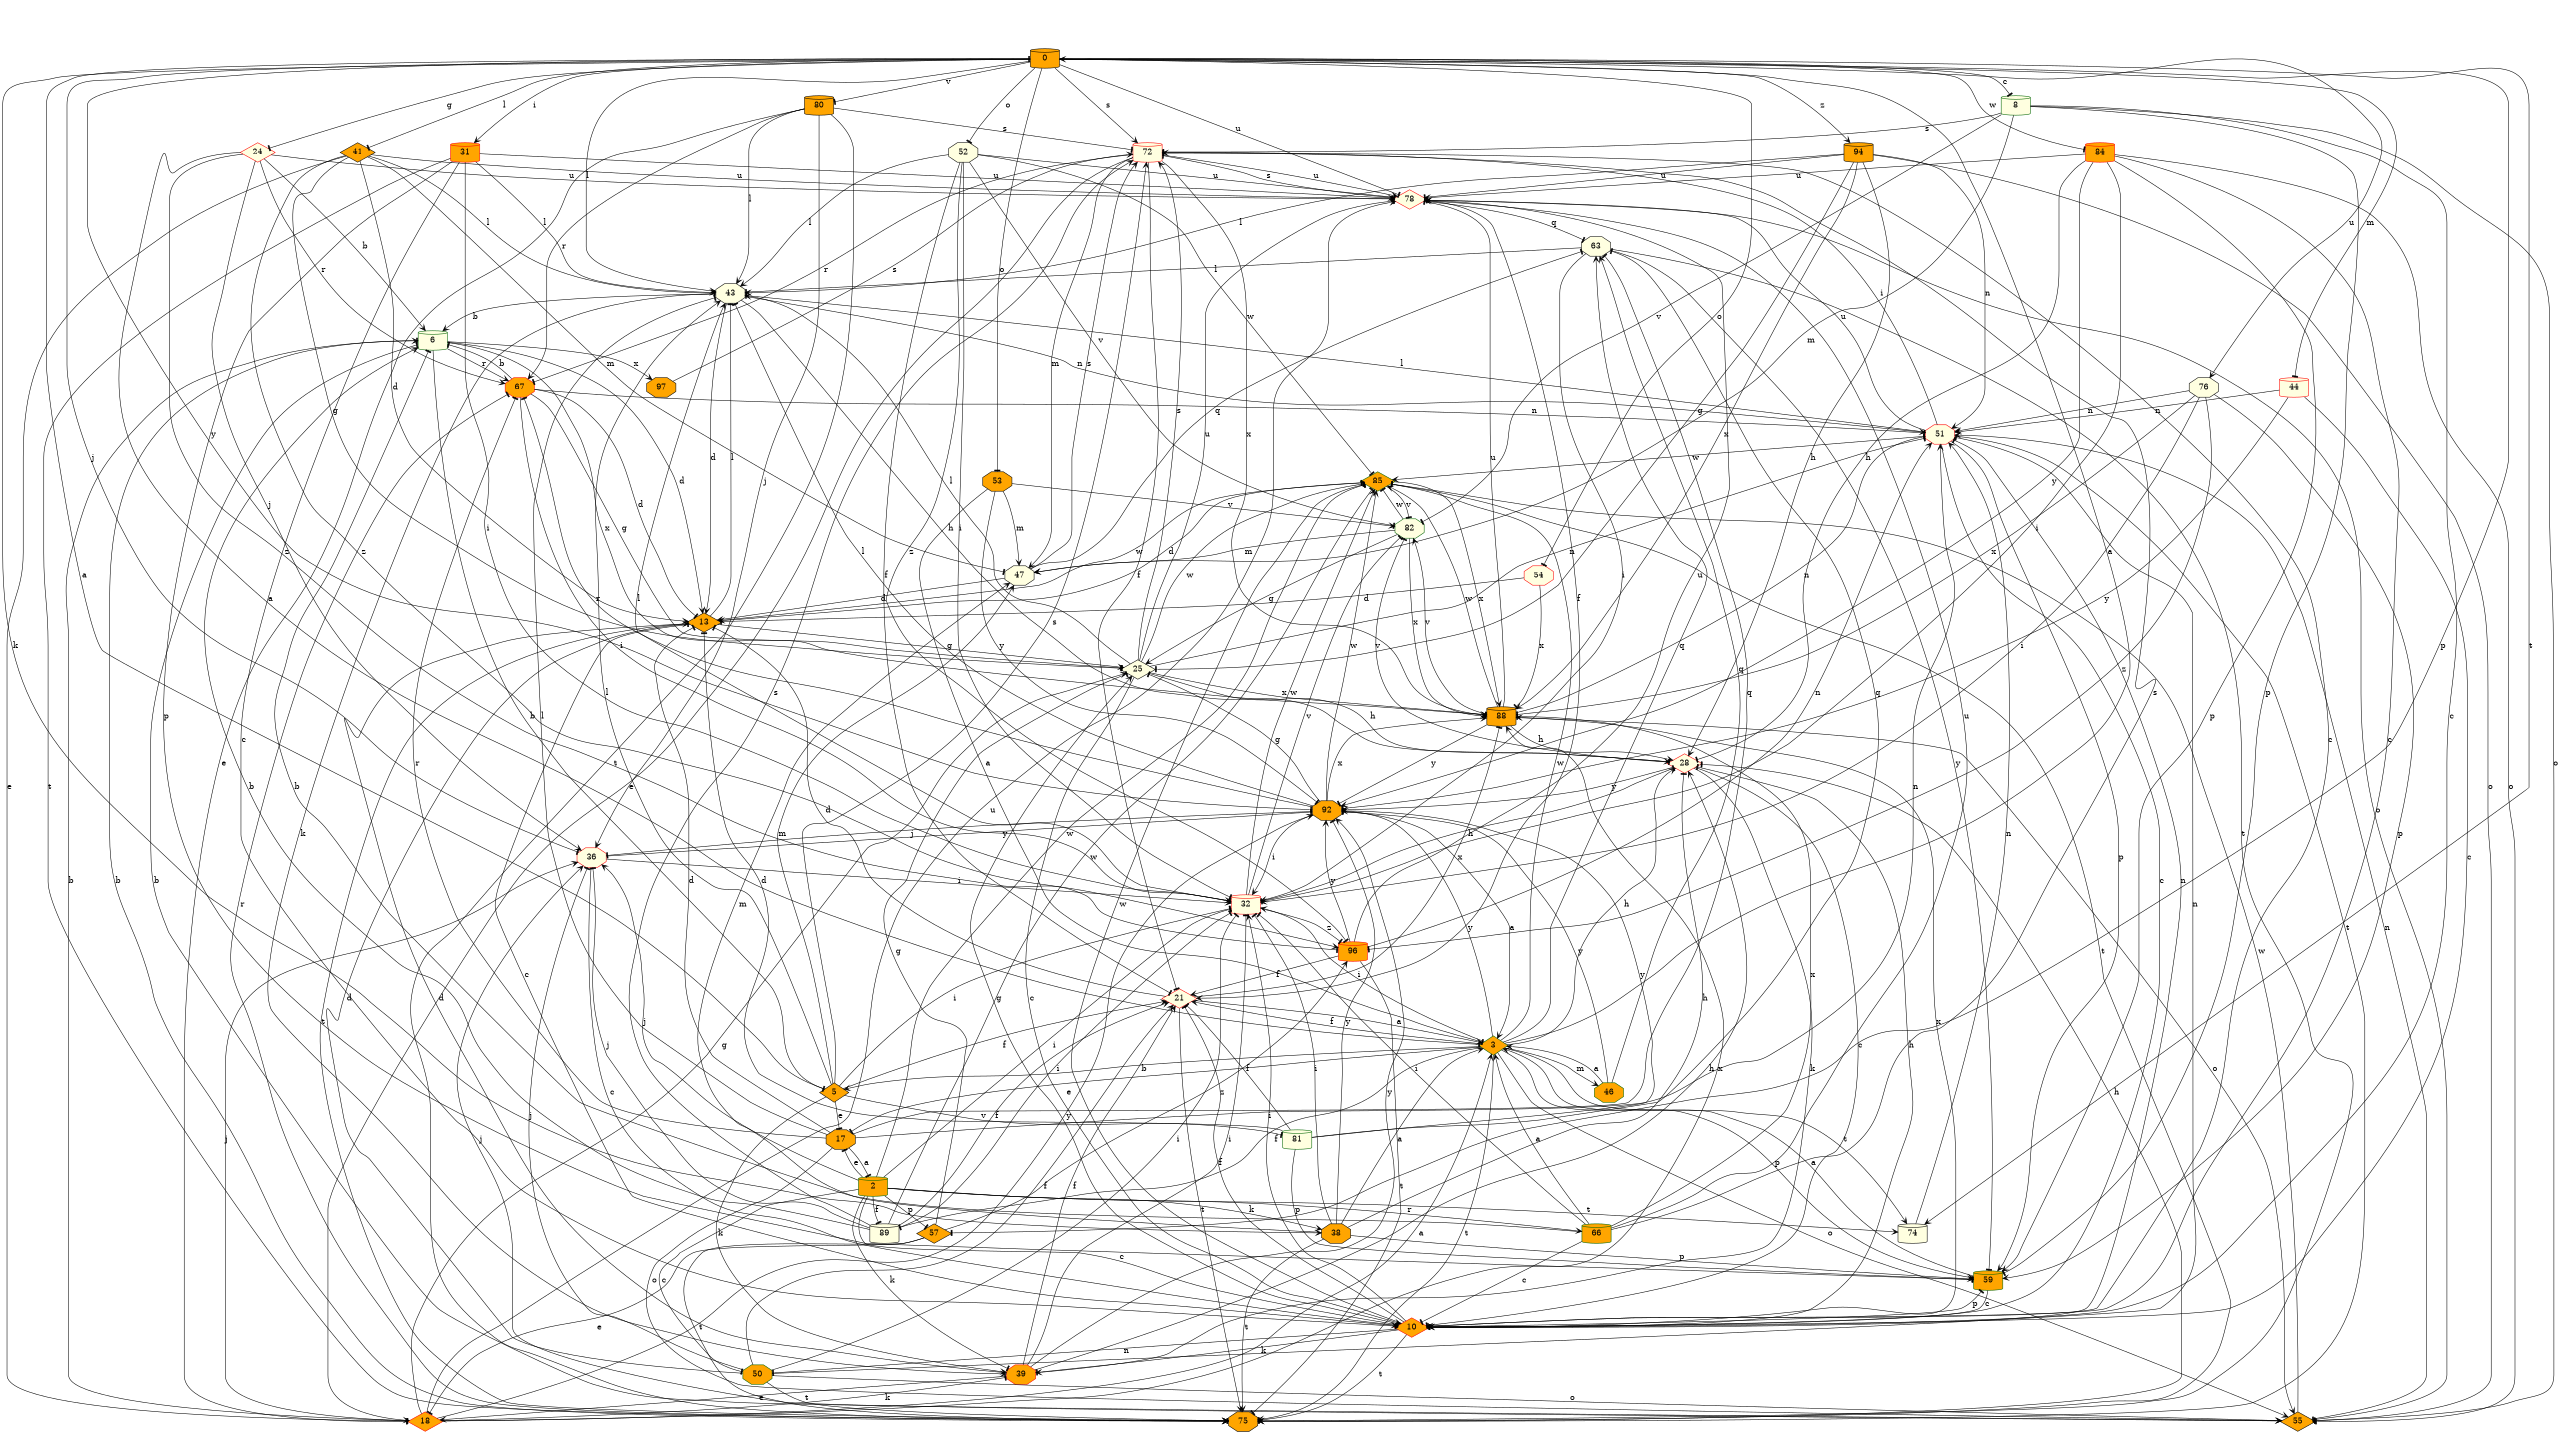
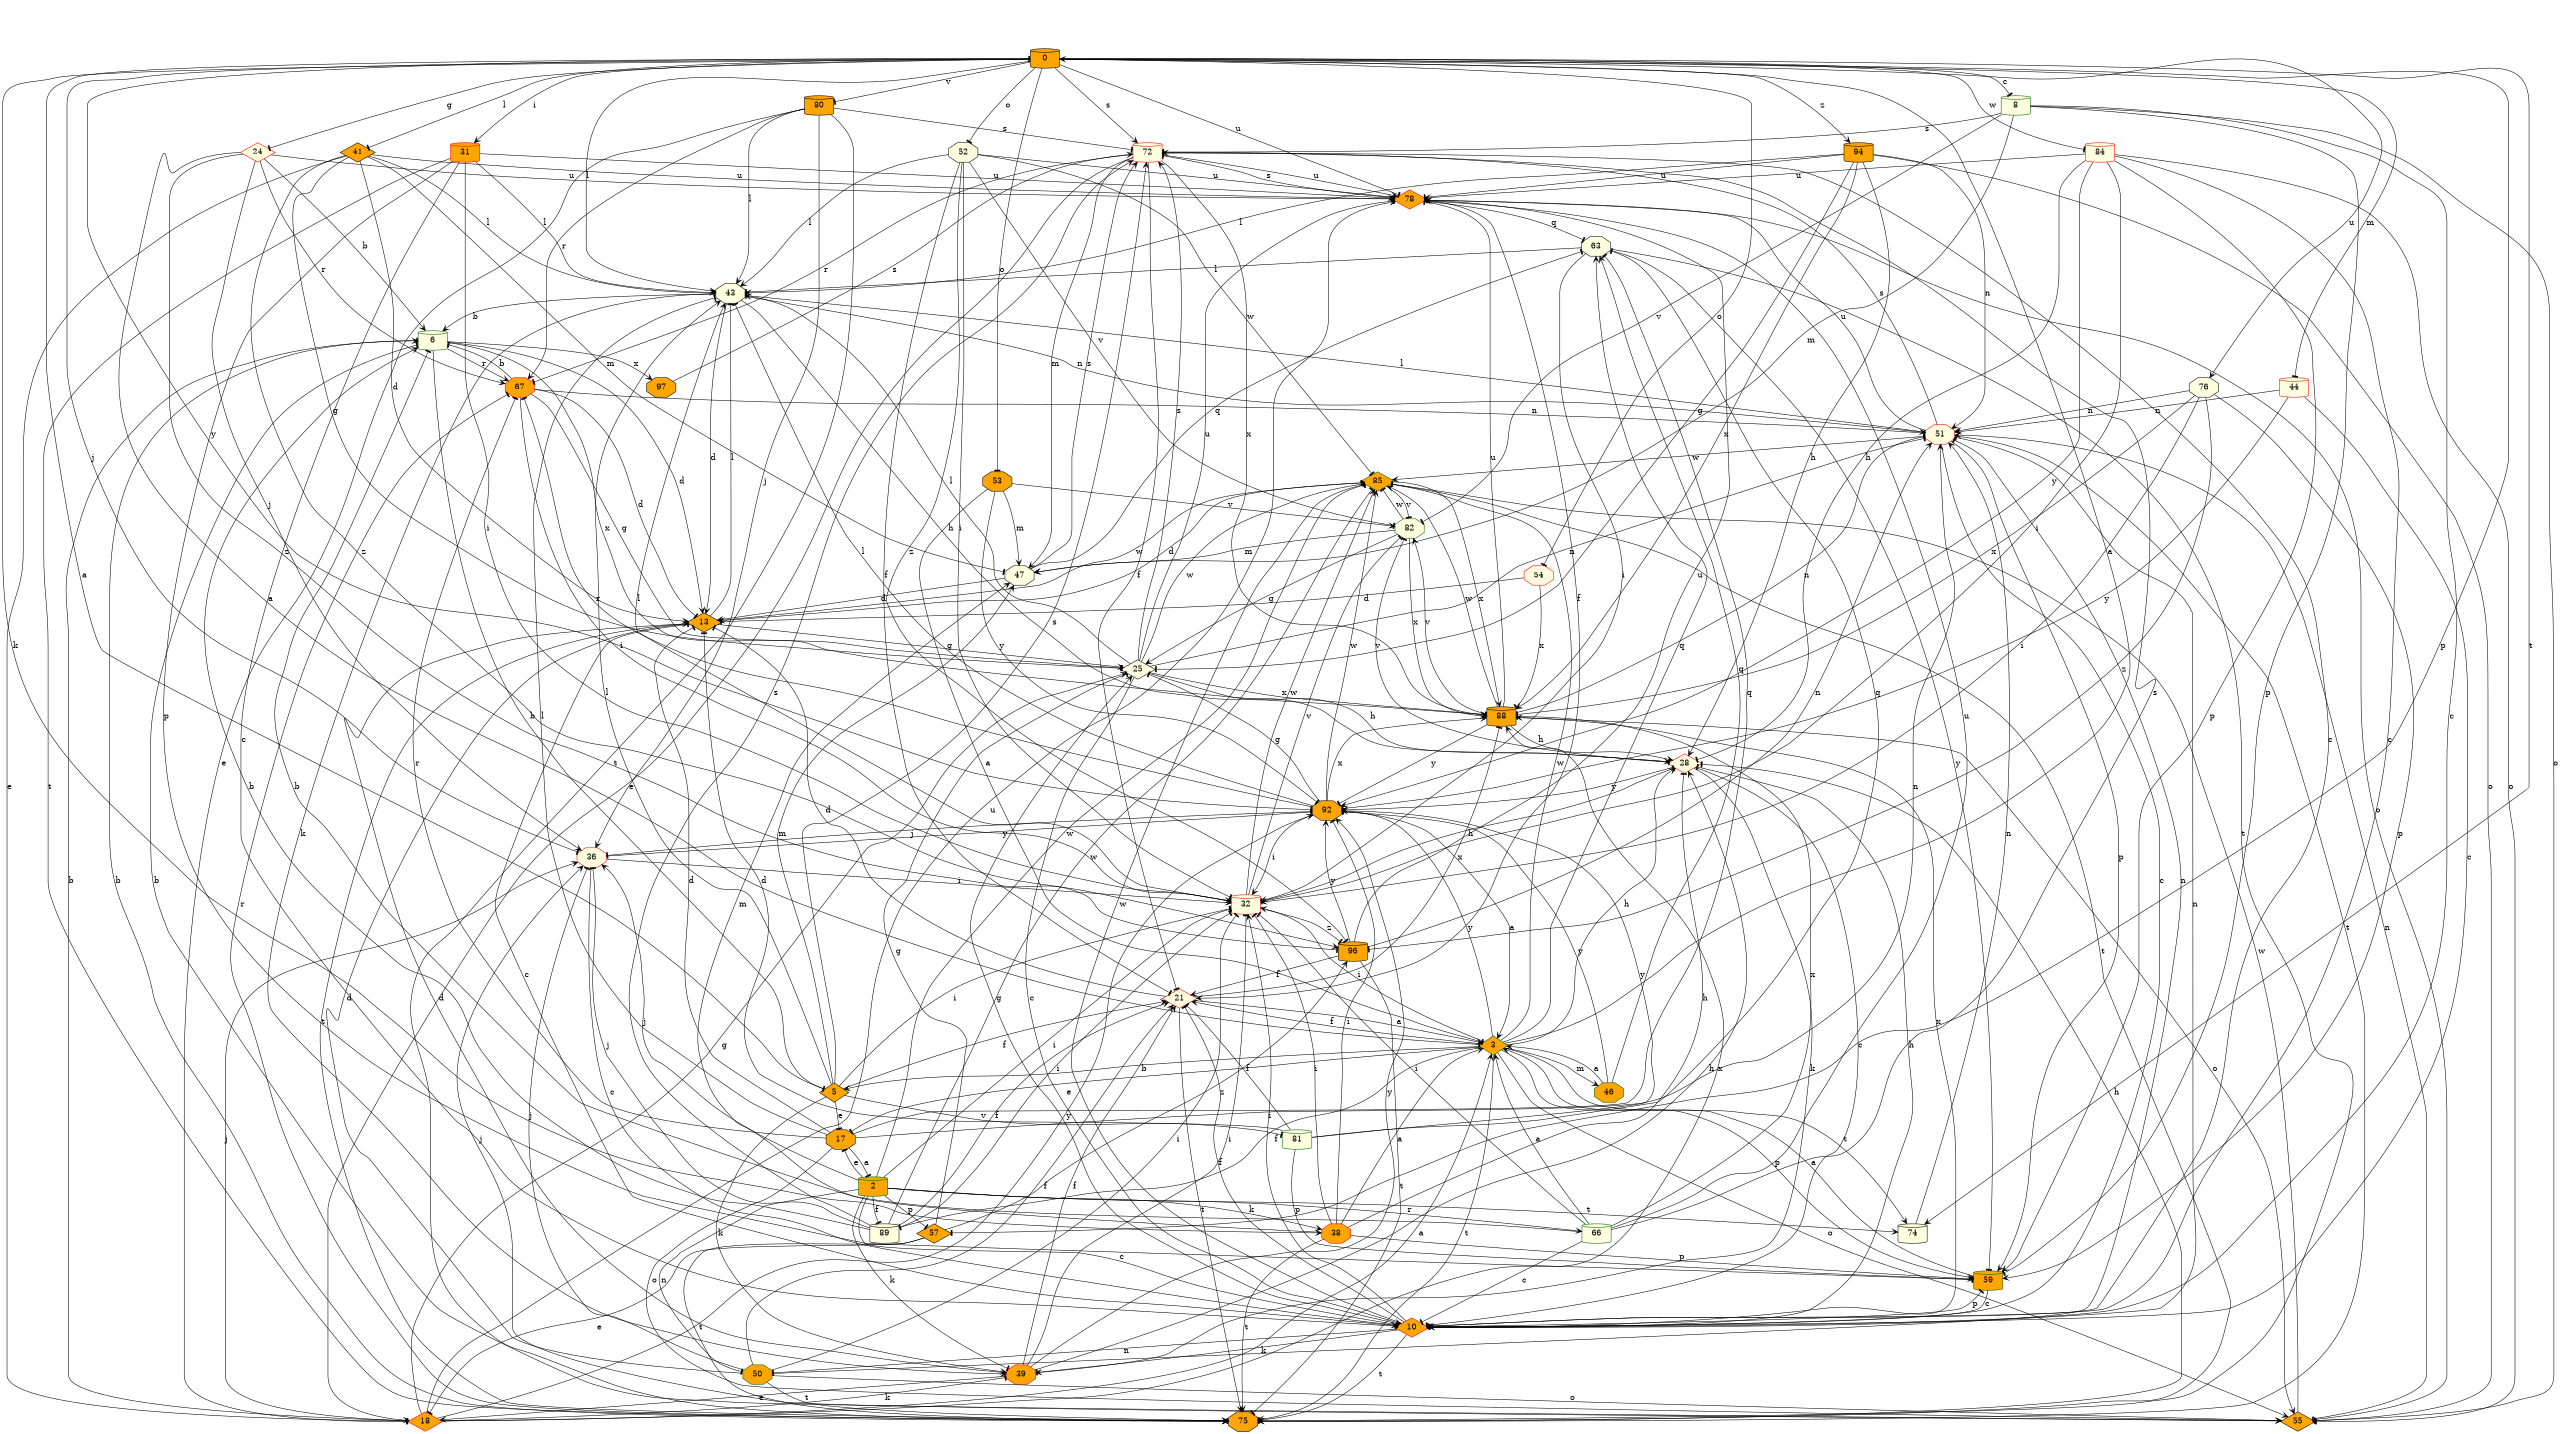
(2100, 152) -> (2100, 152)
(1410, 199) -> (1410, 199)
(1882, 293) -> (1882, 293)
(1353, 952) -> (1353, 952)
(1348, 1022) -> (1348, 1022)
(1336, 1234) -> (1336, 1234)
(1597, 1234) -> (1597, 1234)
(664, 1281) -> (664, 1281)
